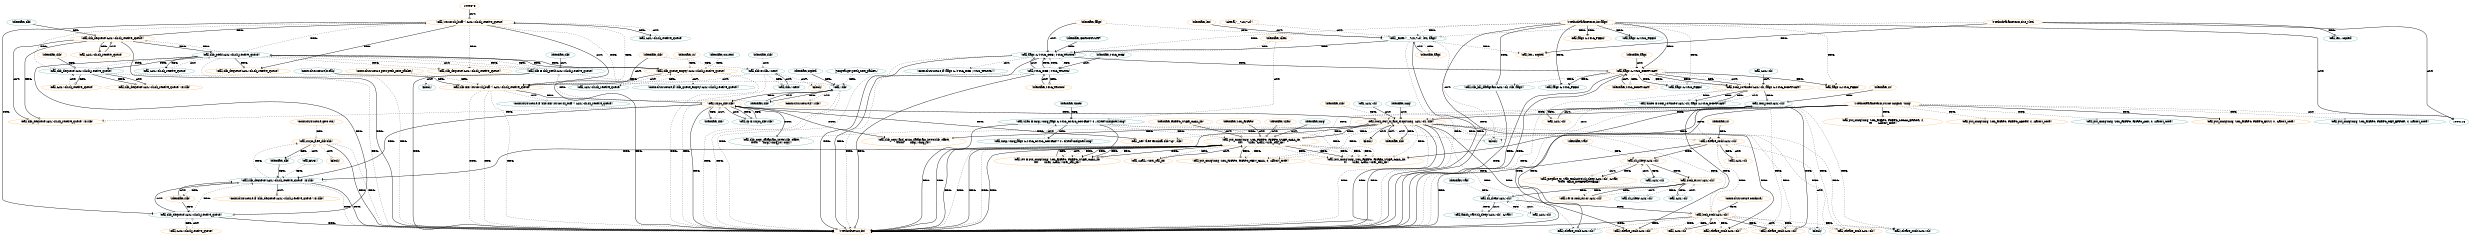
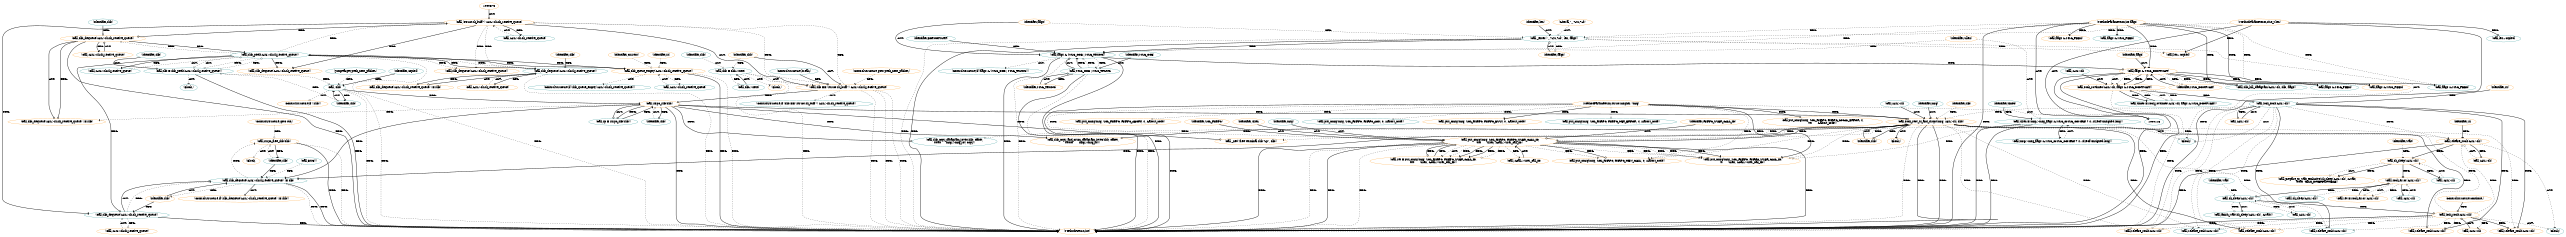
(722, 55) -> (626, 55)
(1402, 214) -> (2157, 210)
